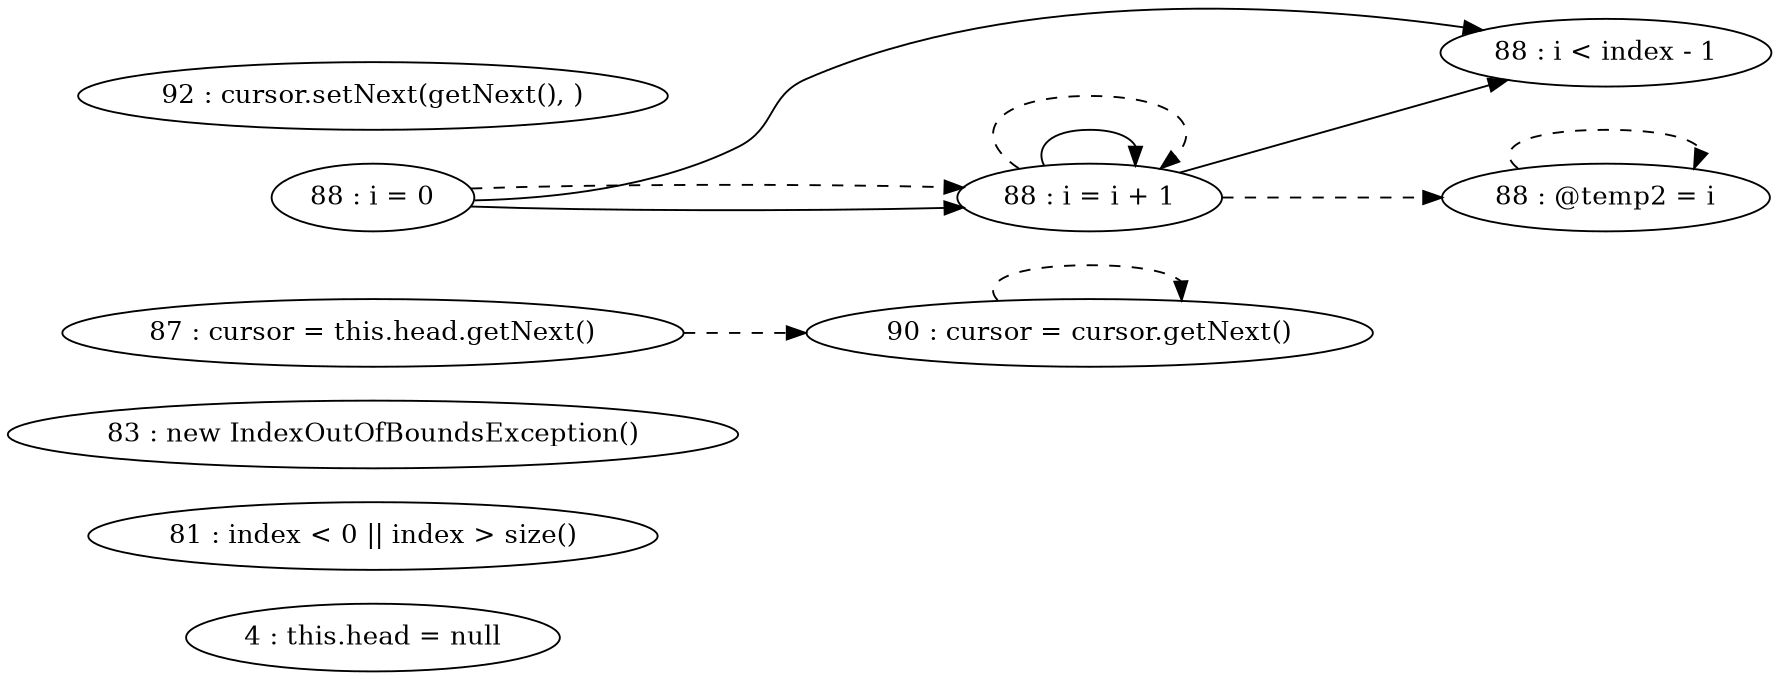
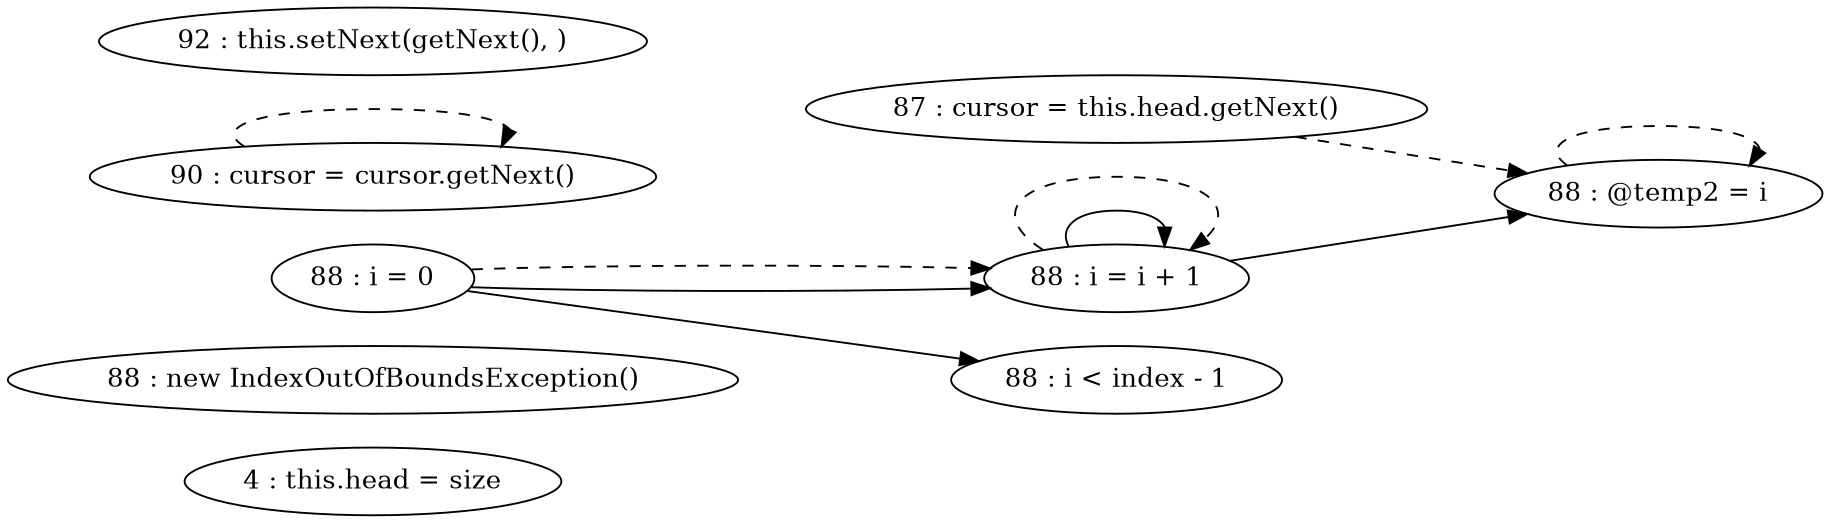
(373, 96) -> (373, 41)
(1334, 129) -> none
(1322, 198) -> (1369, 239)
(735, 333) -> (1402, 154)
(373, 434) -> (373, 380)
(373, 536) -> none
(373, 638) -> (373, 481)
